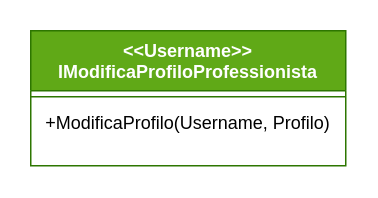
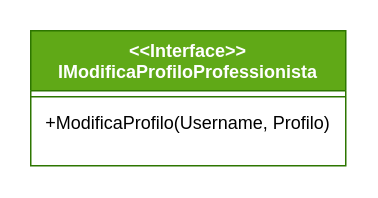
(188, 63) -> (188, 63)
